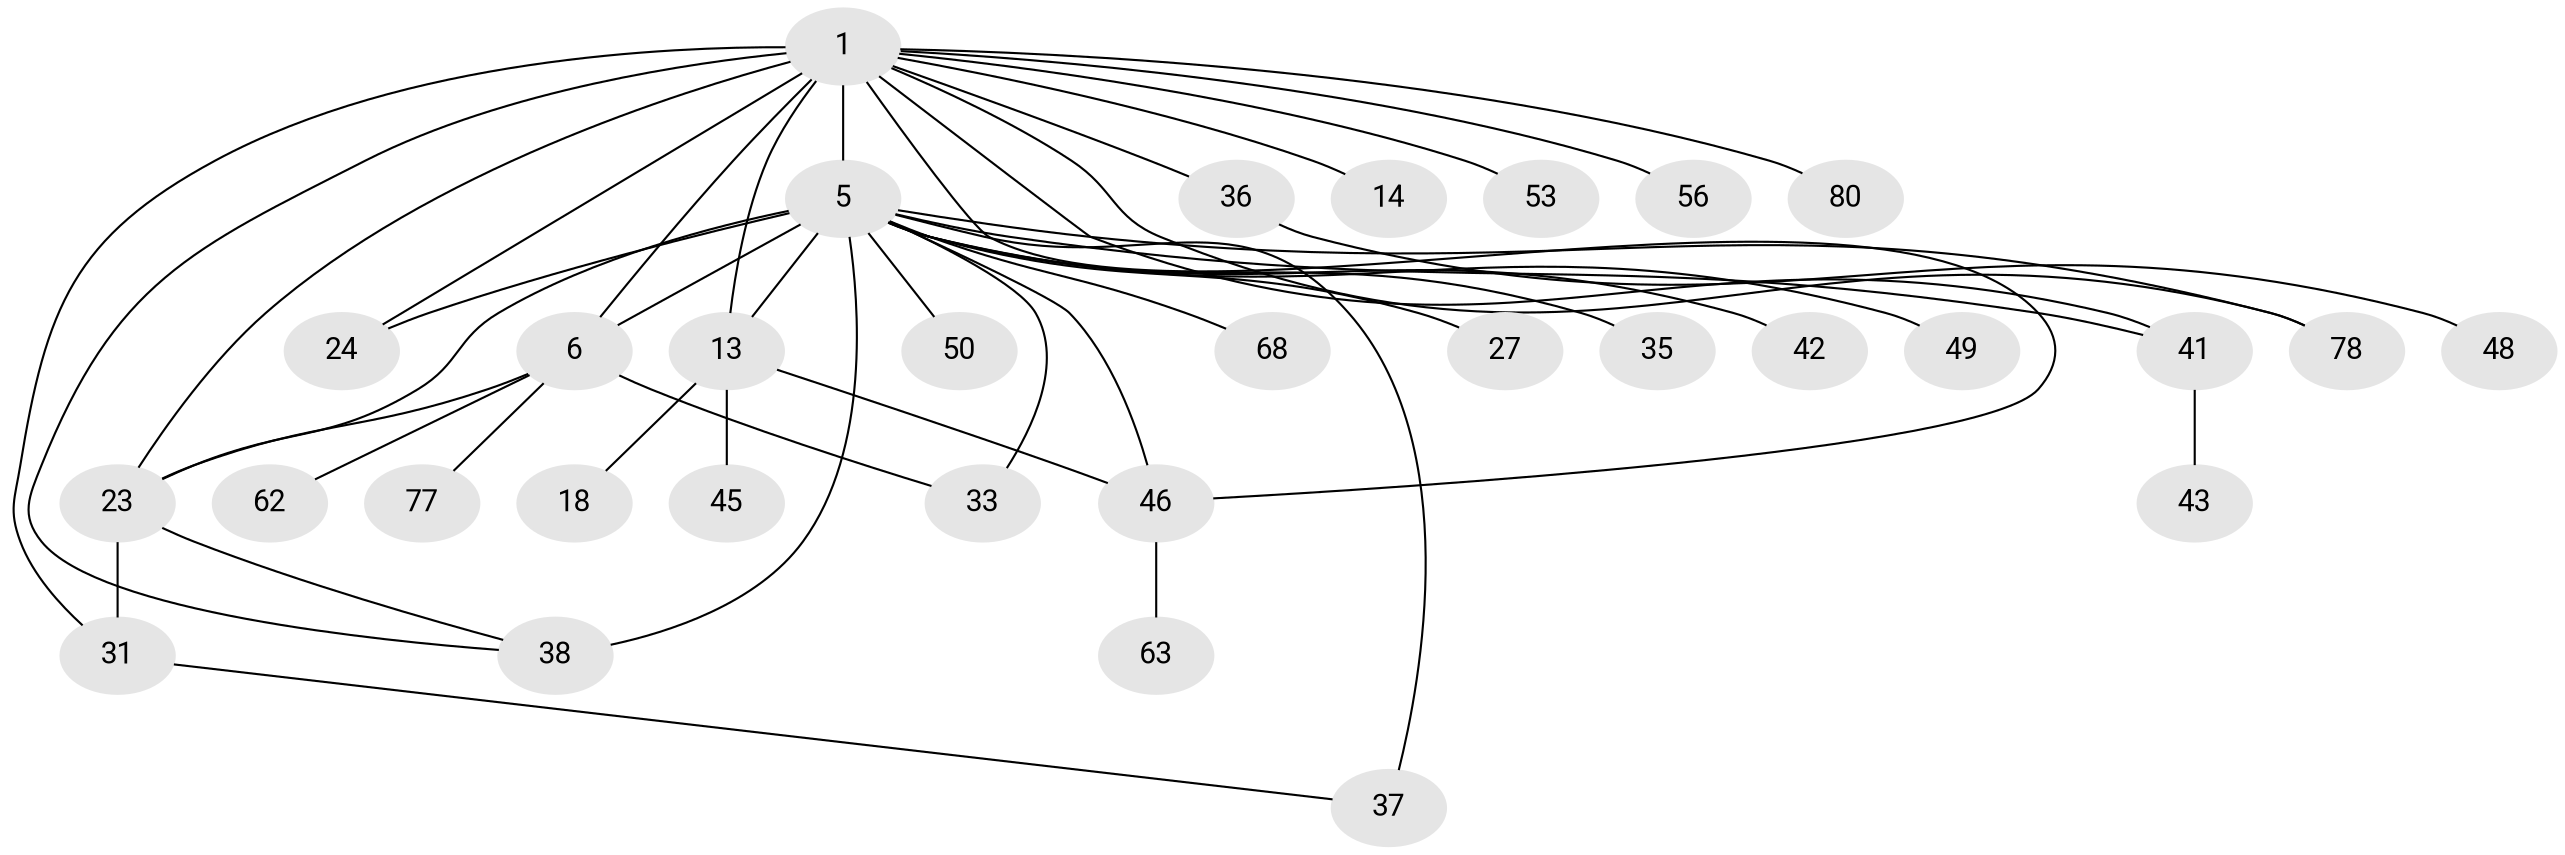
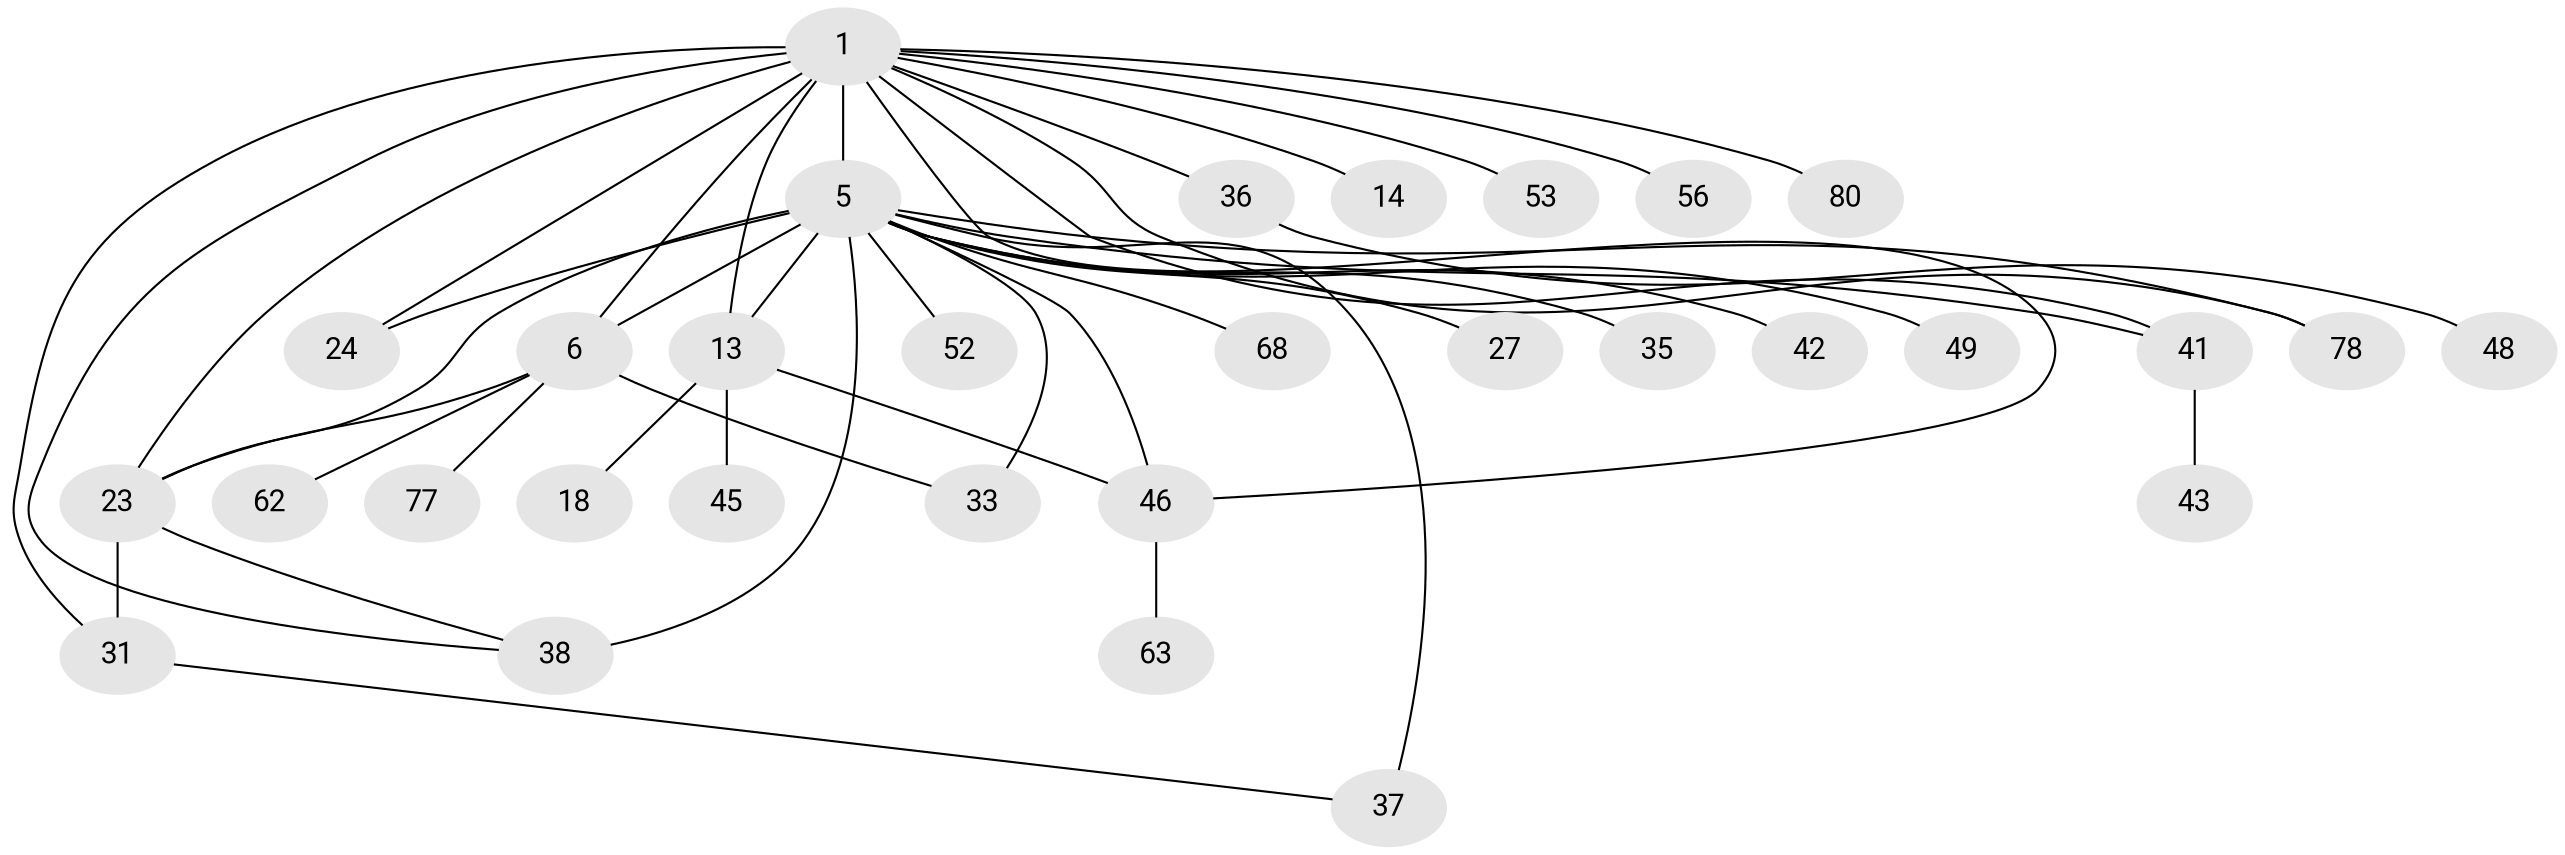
(959, 351) -> (959, 351)
